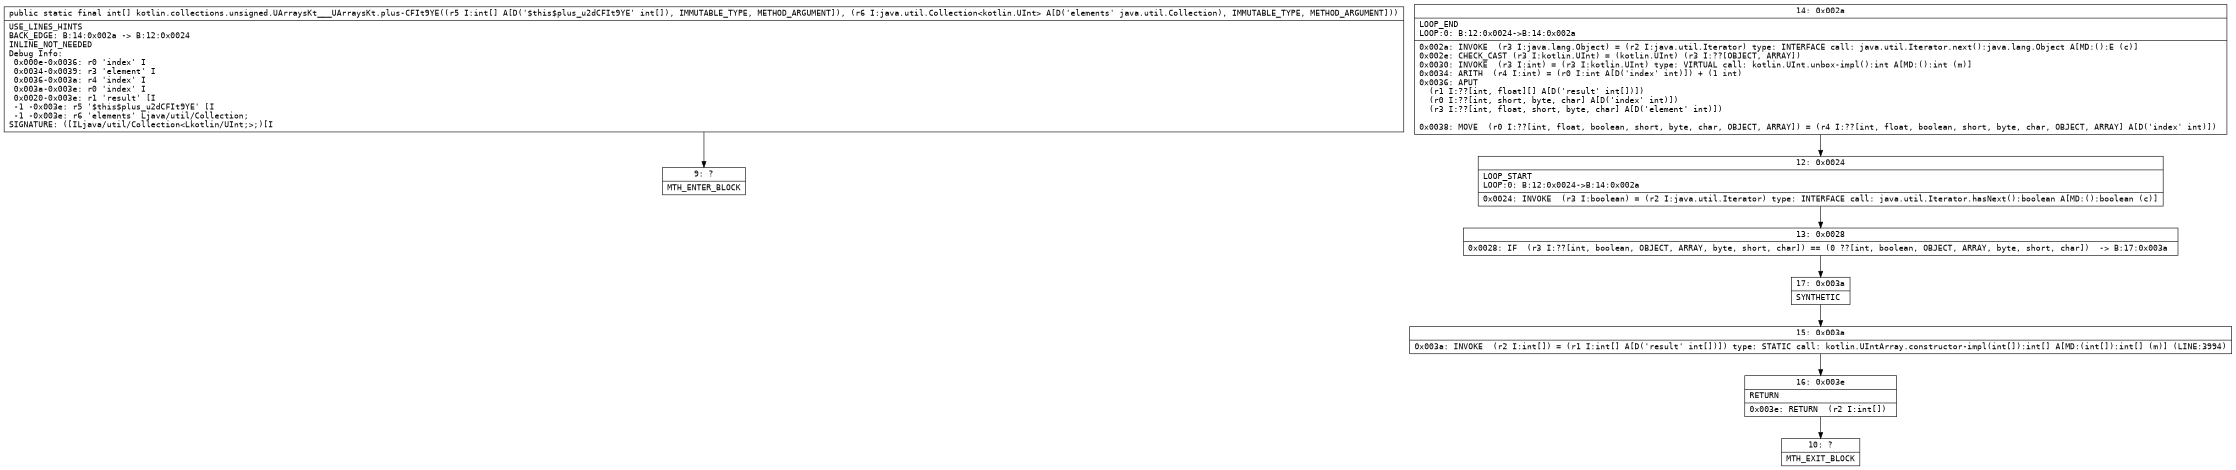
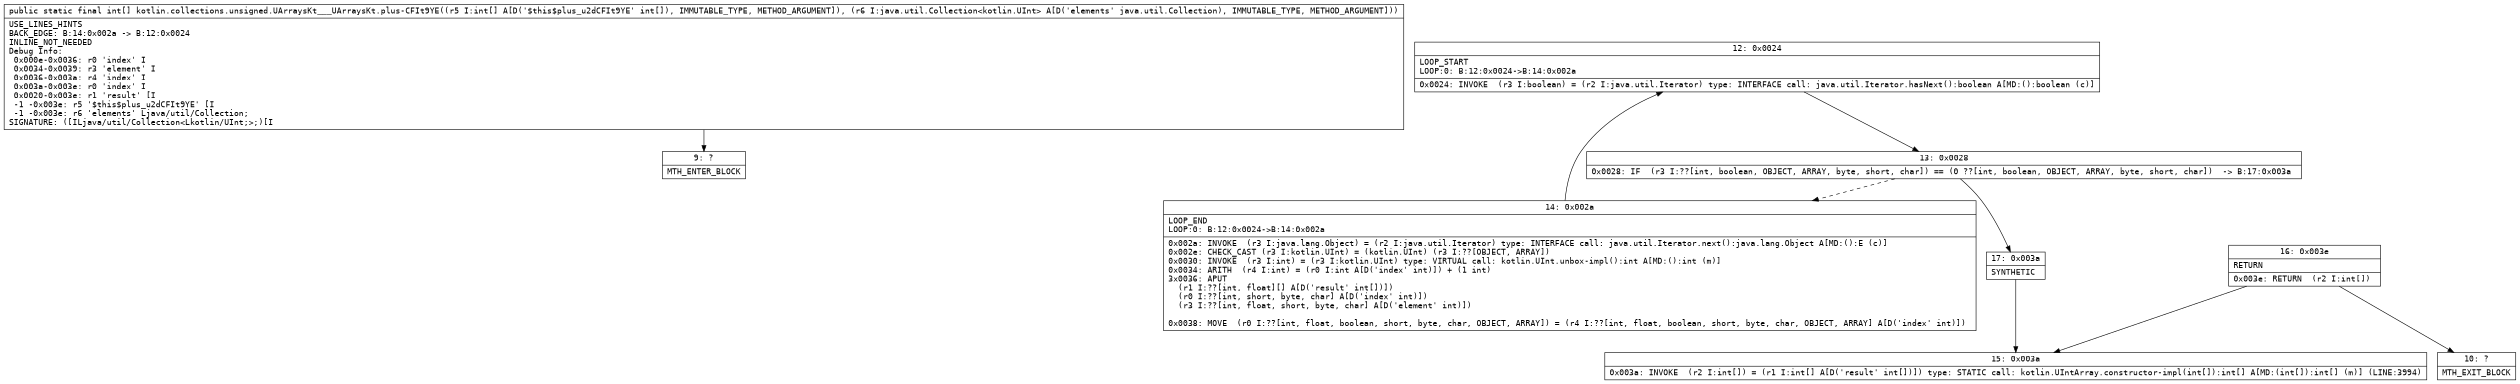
(1454, 83) -> (1203, 279)
none -> (1856, 189)
(1821, 362) -> (2153, 318)
